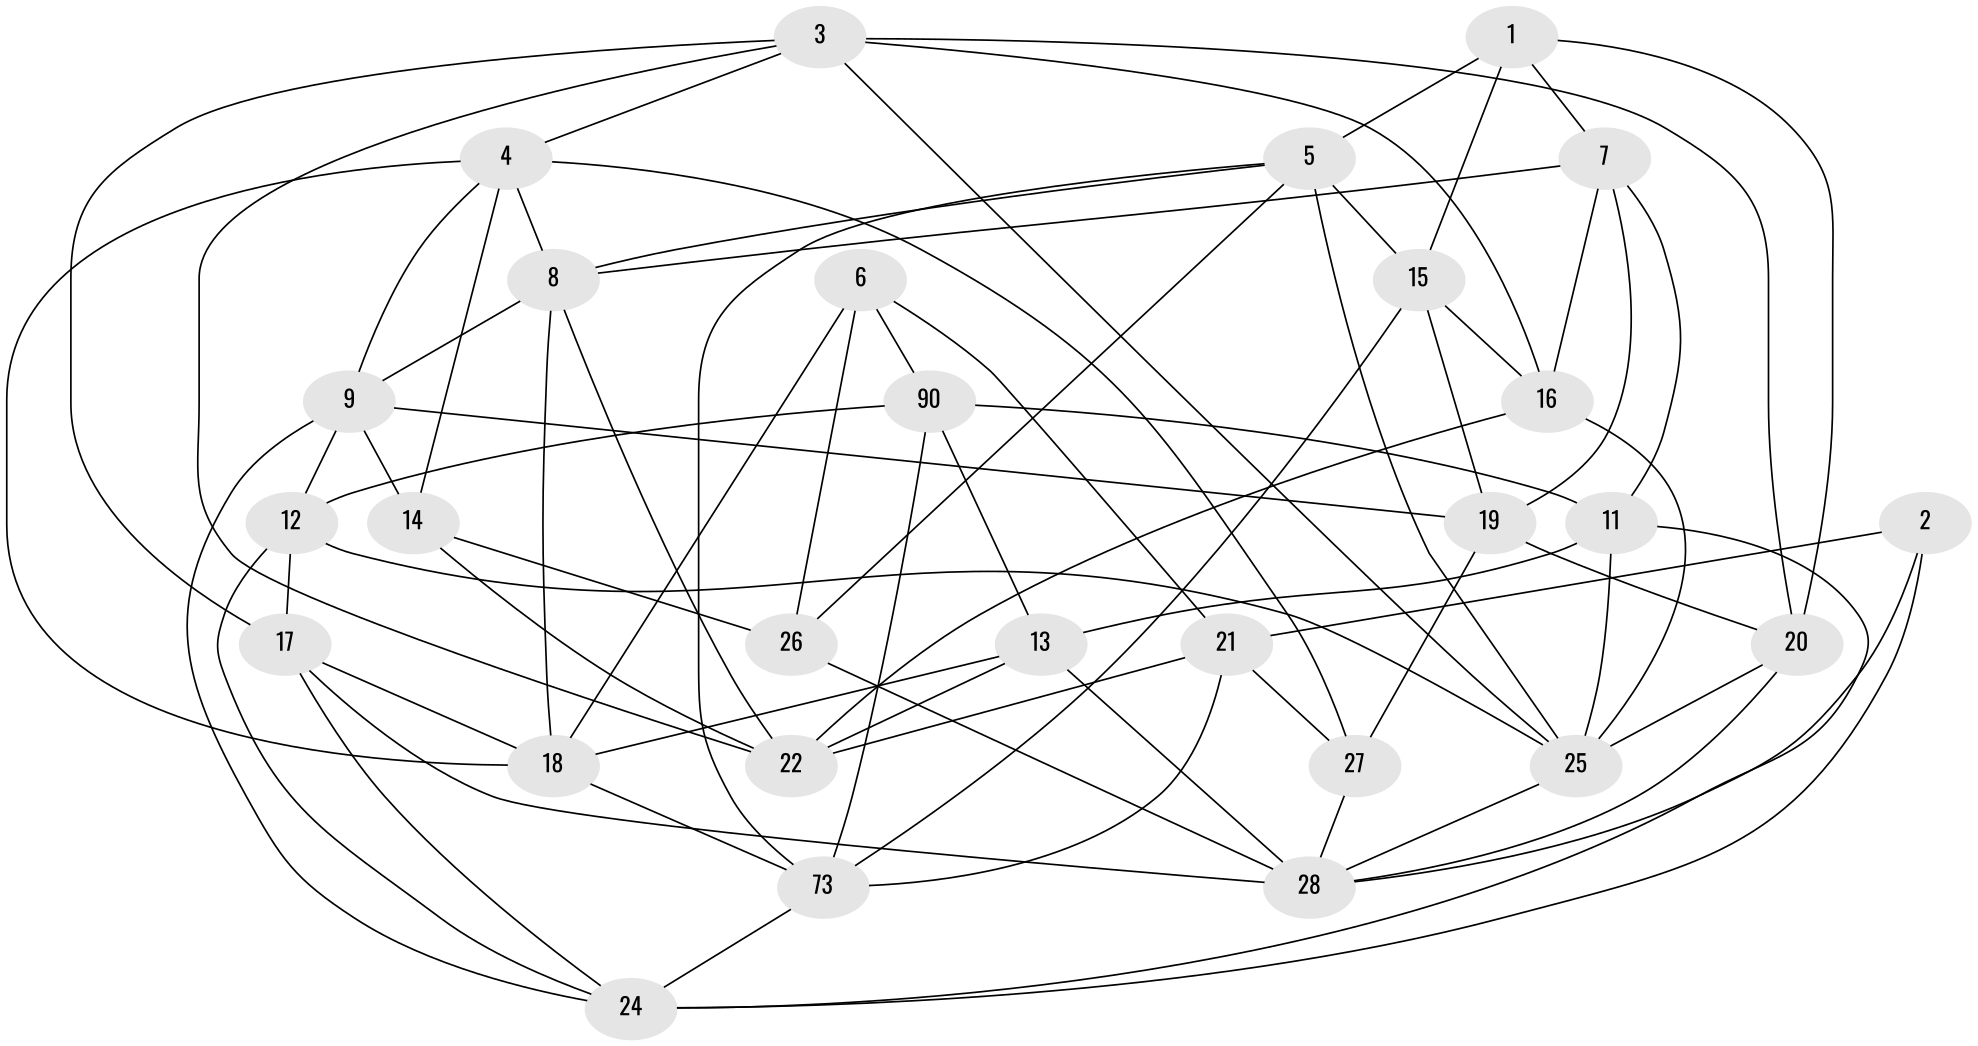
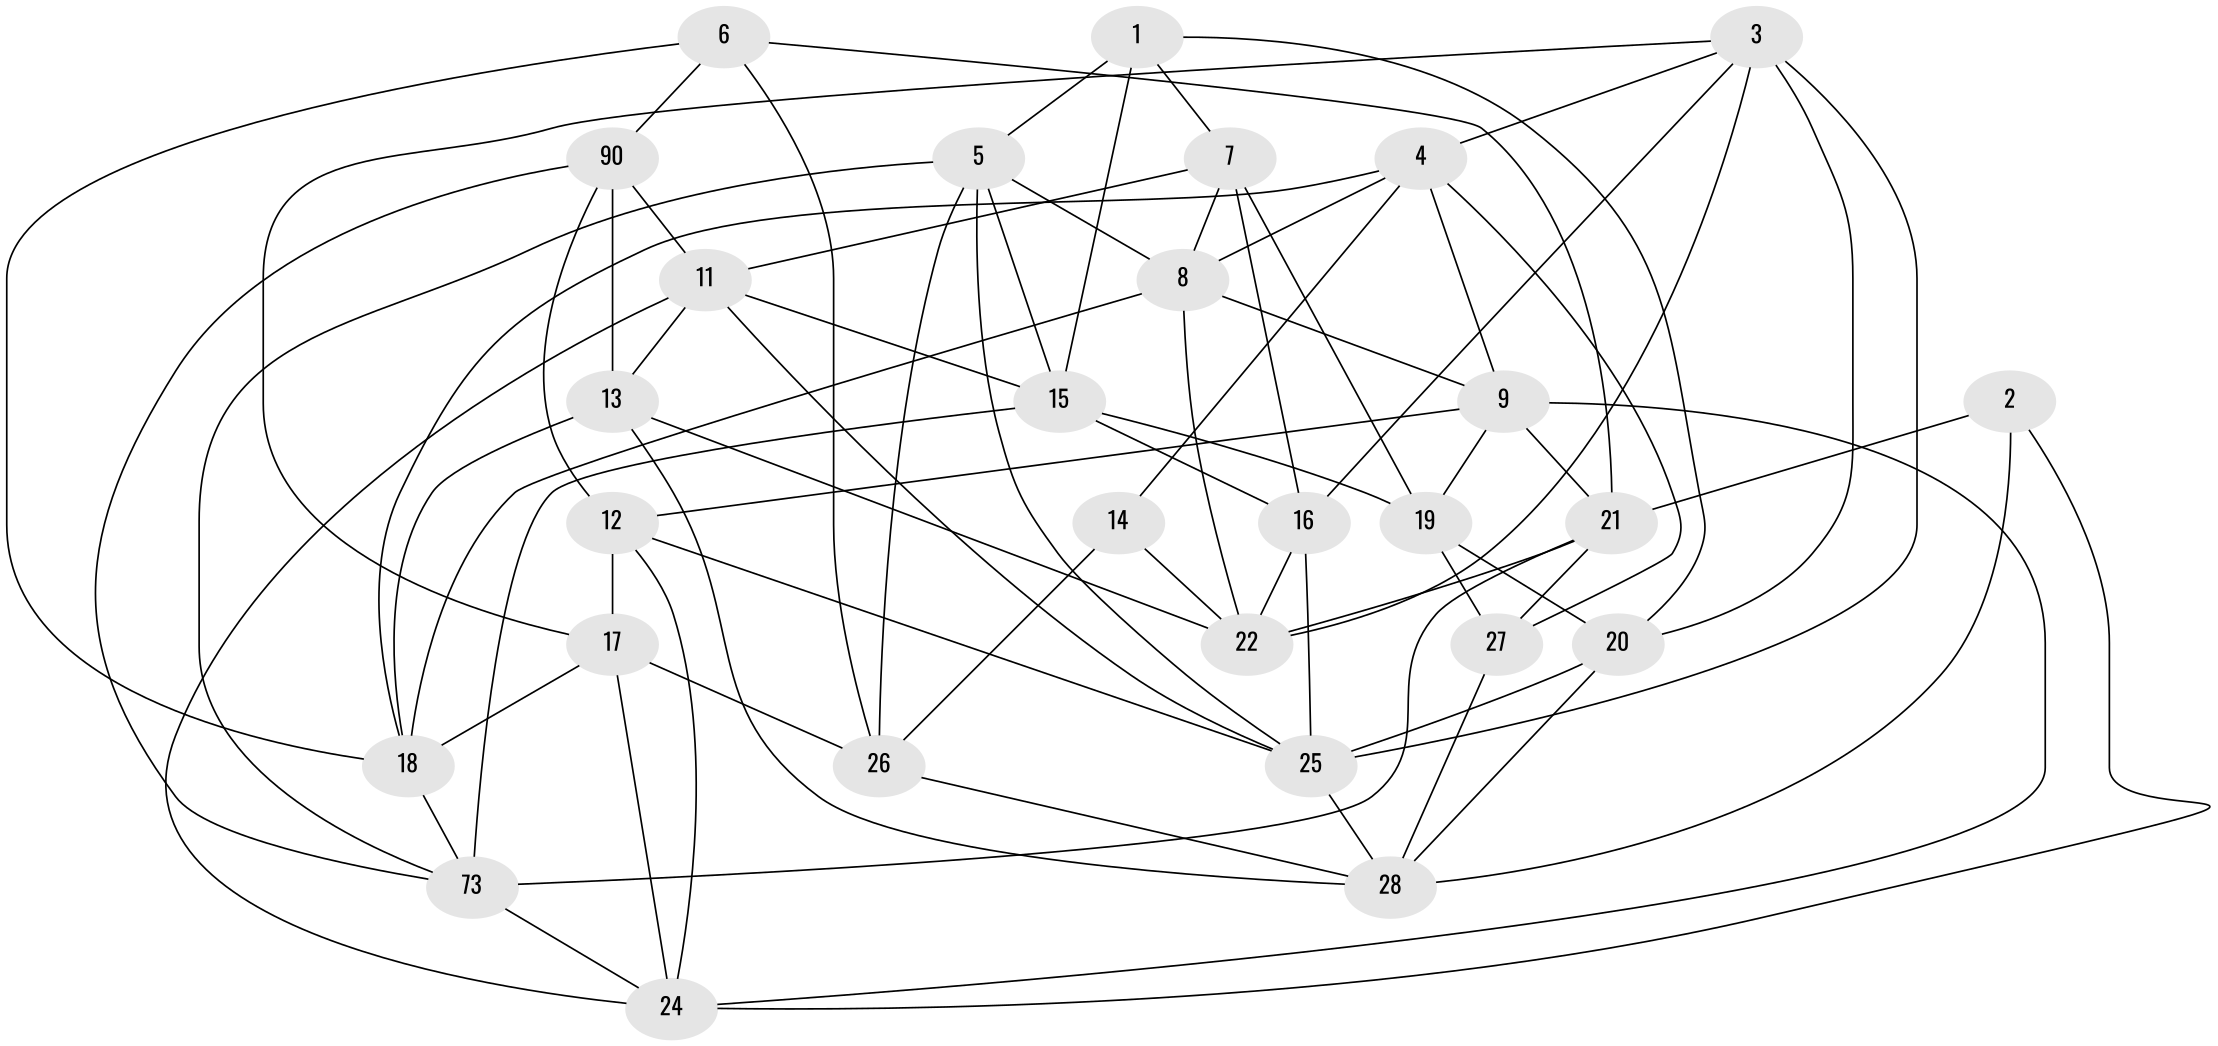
none -> (883, 341)
(381, 462) -> (1558, 462)
(741, 834) -> (760, 712)
